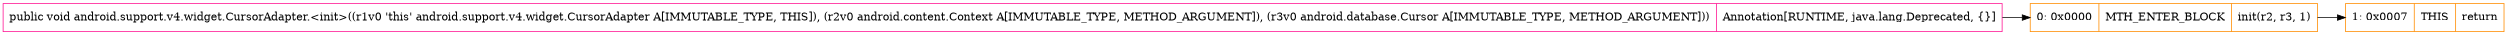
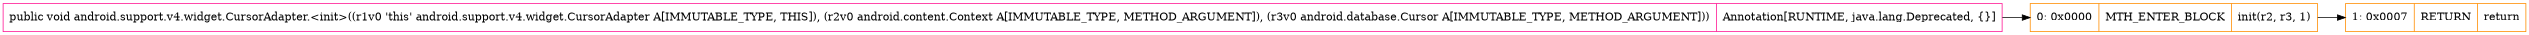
(2435, 17) -> (2446, 17)
